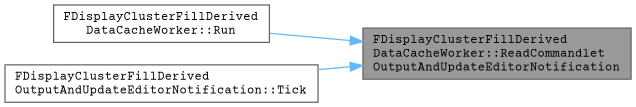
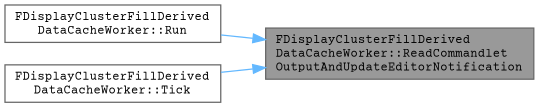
(162, 84) -> (113, 84)
